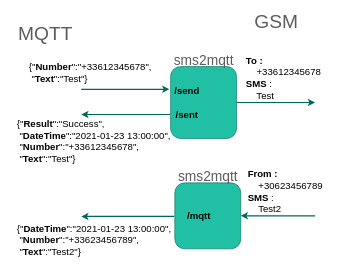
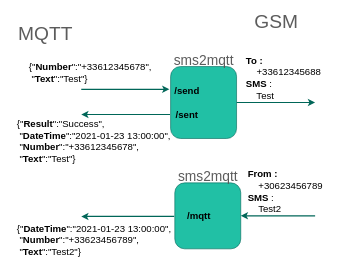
(284, 78) -> (284, 78)
